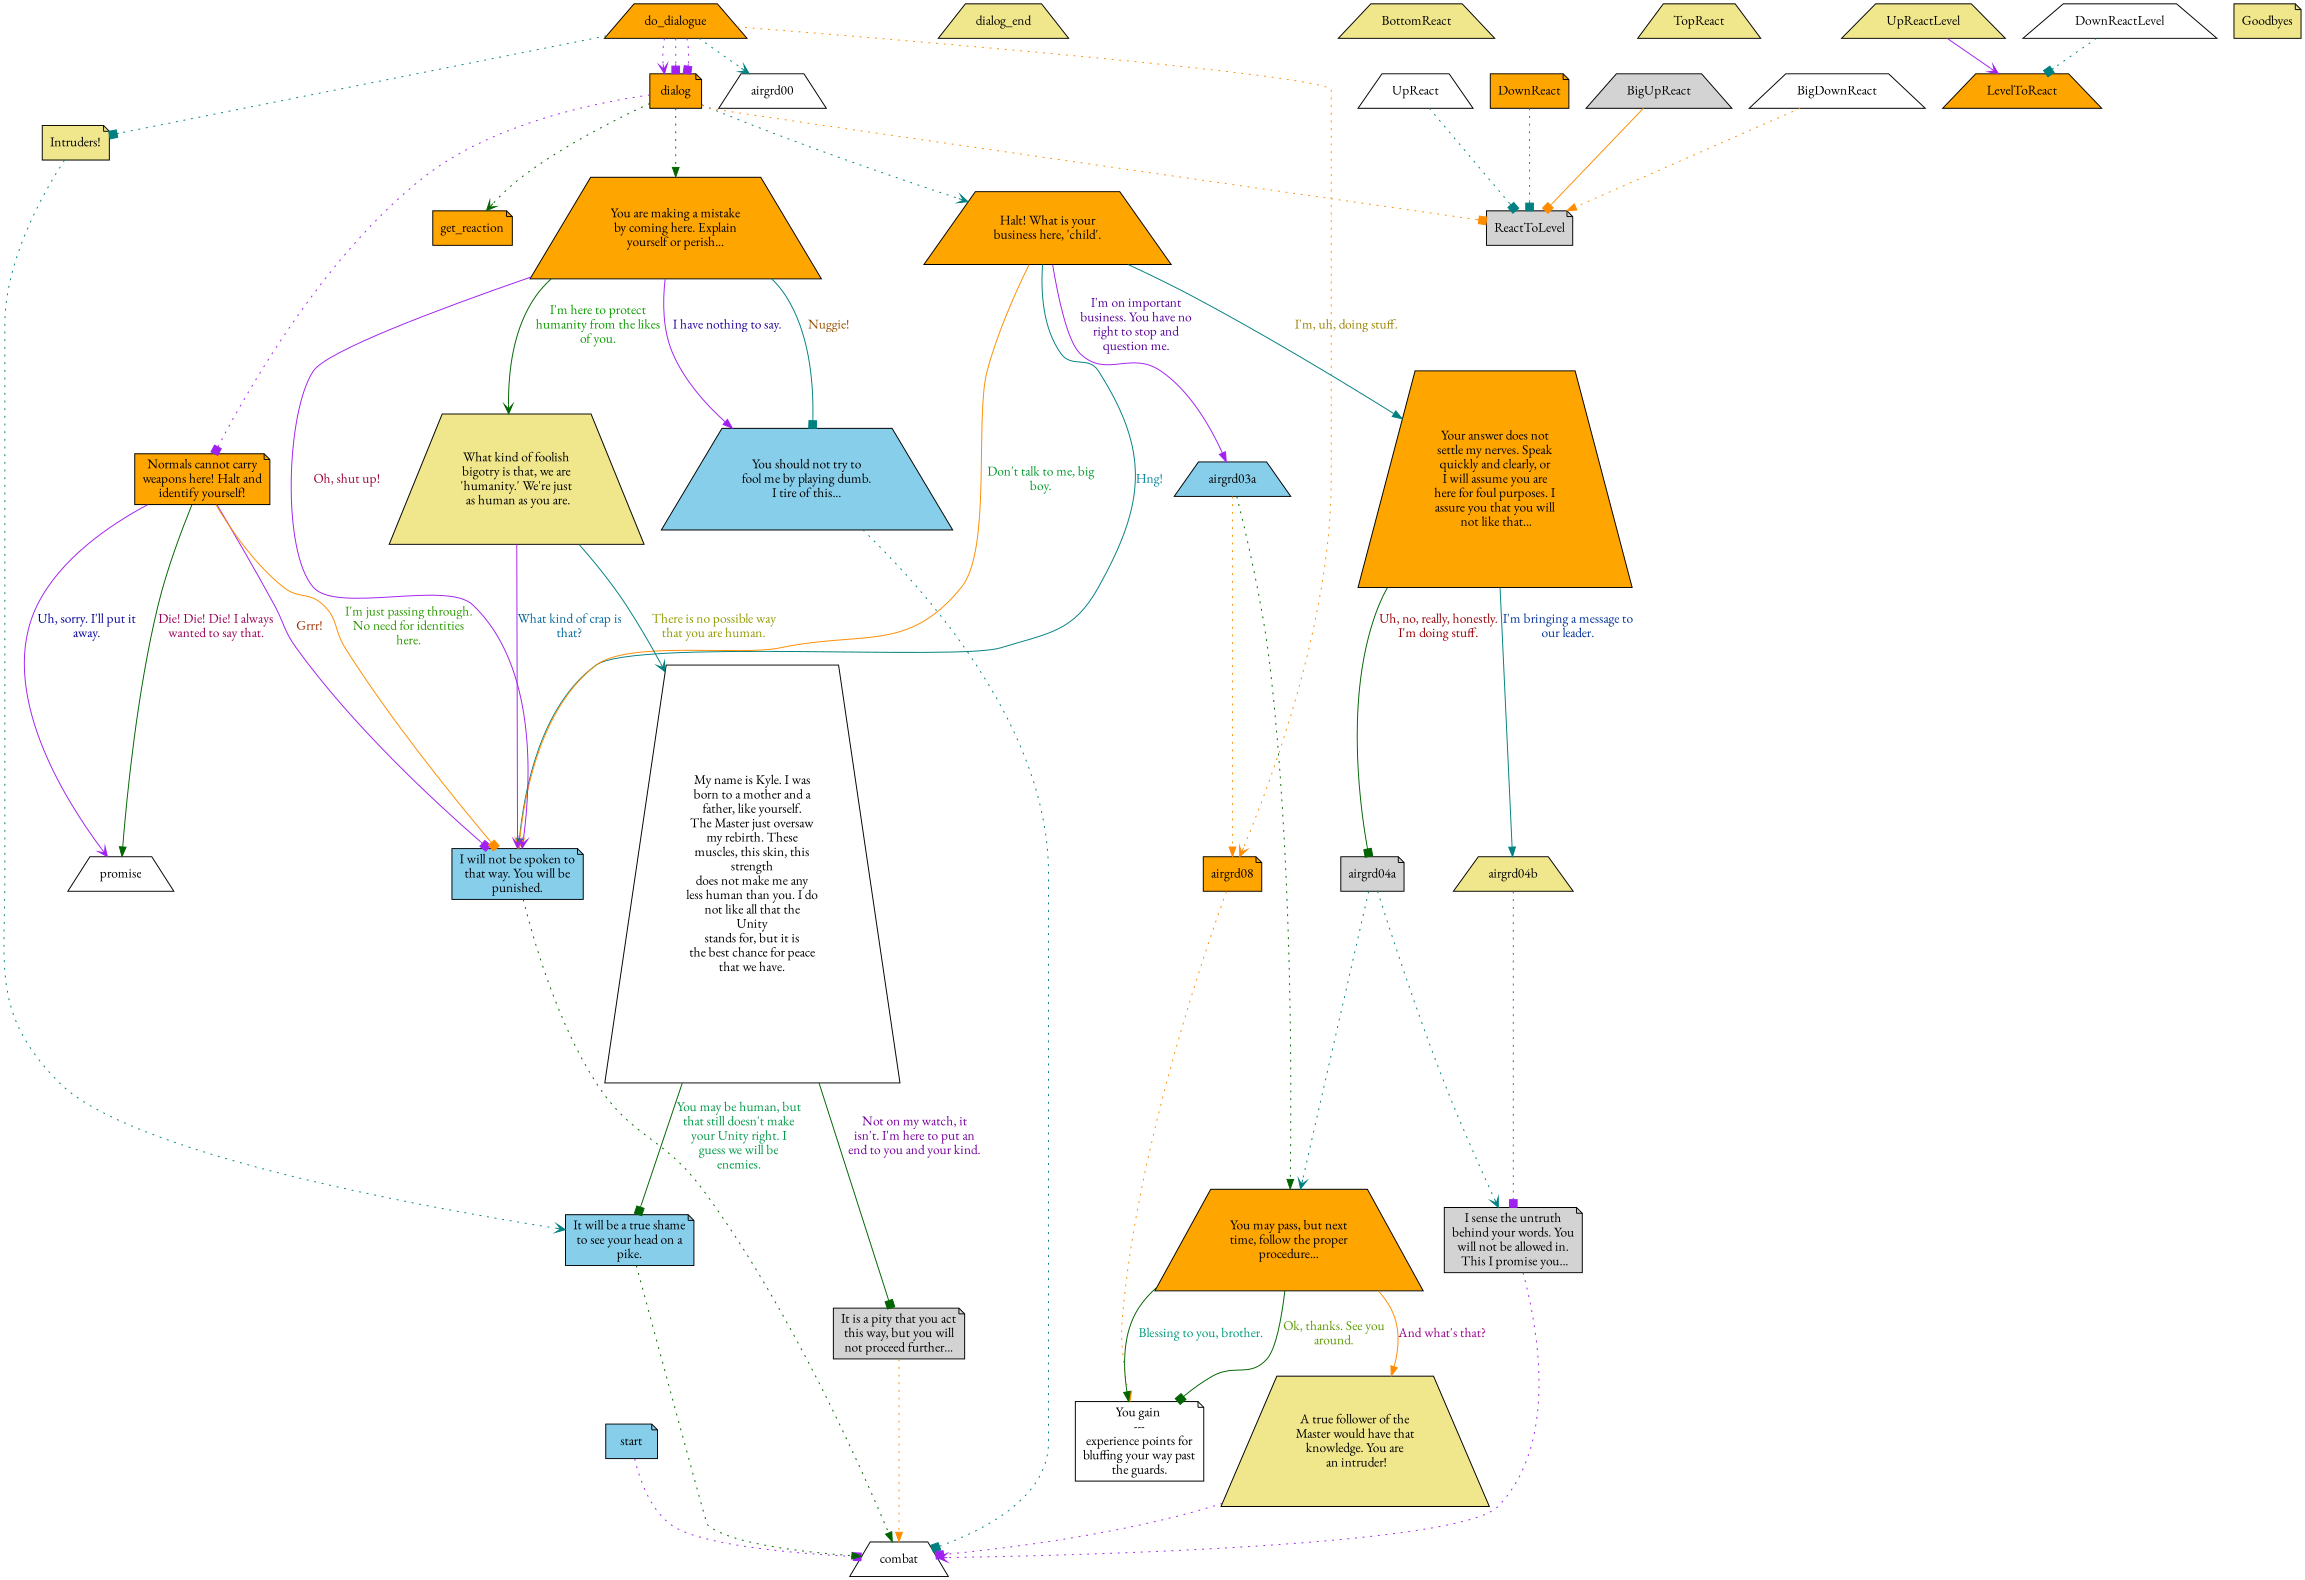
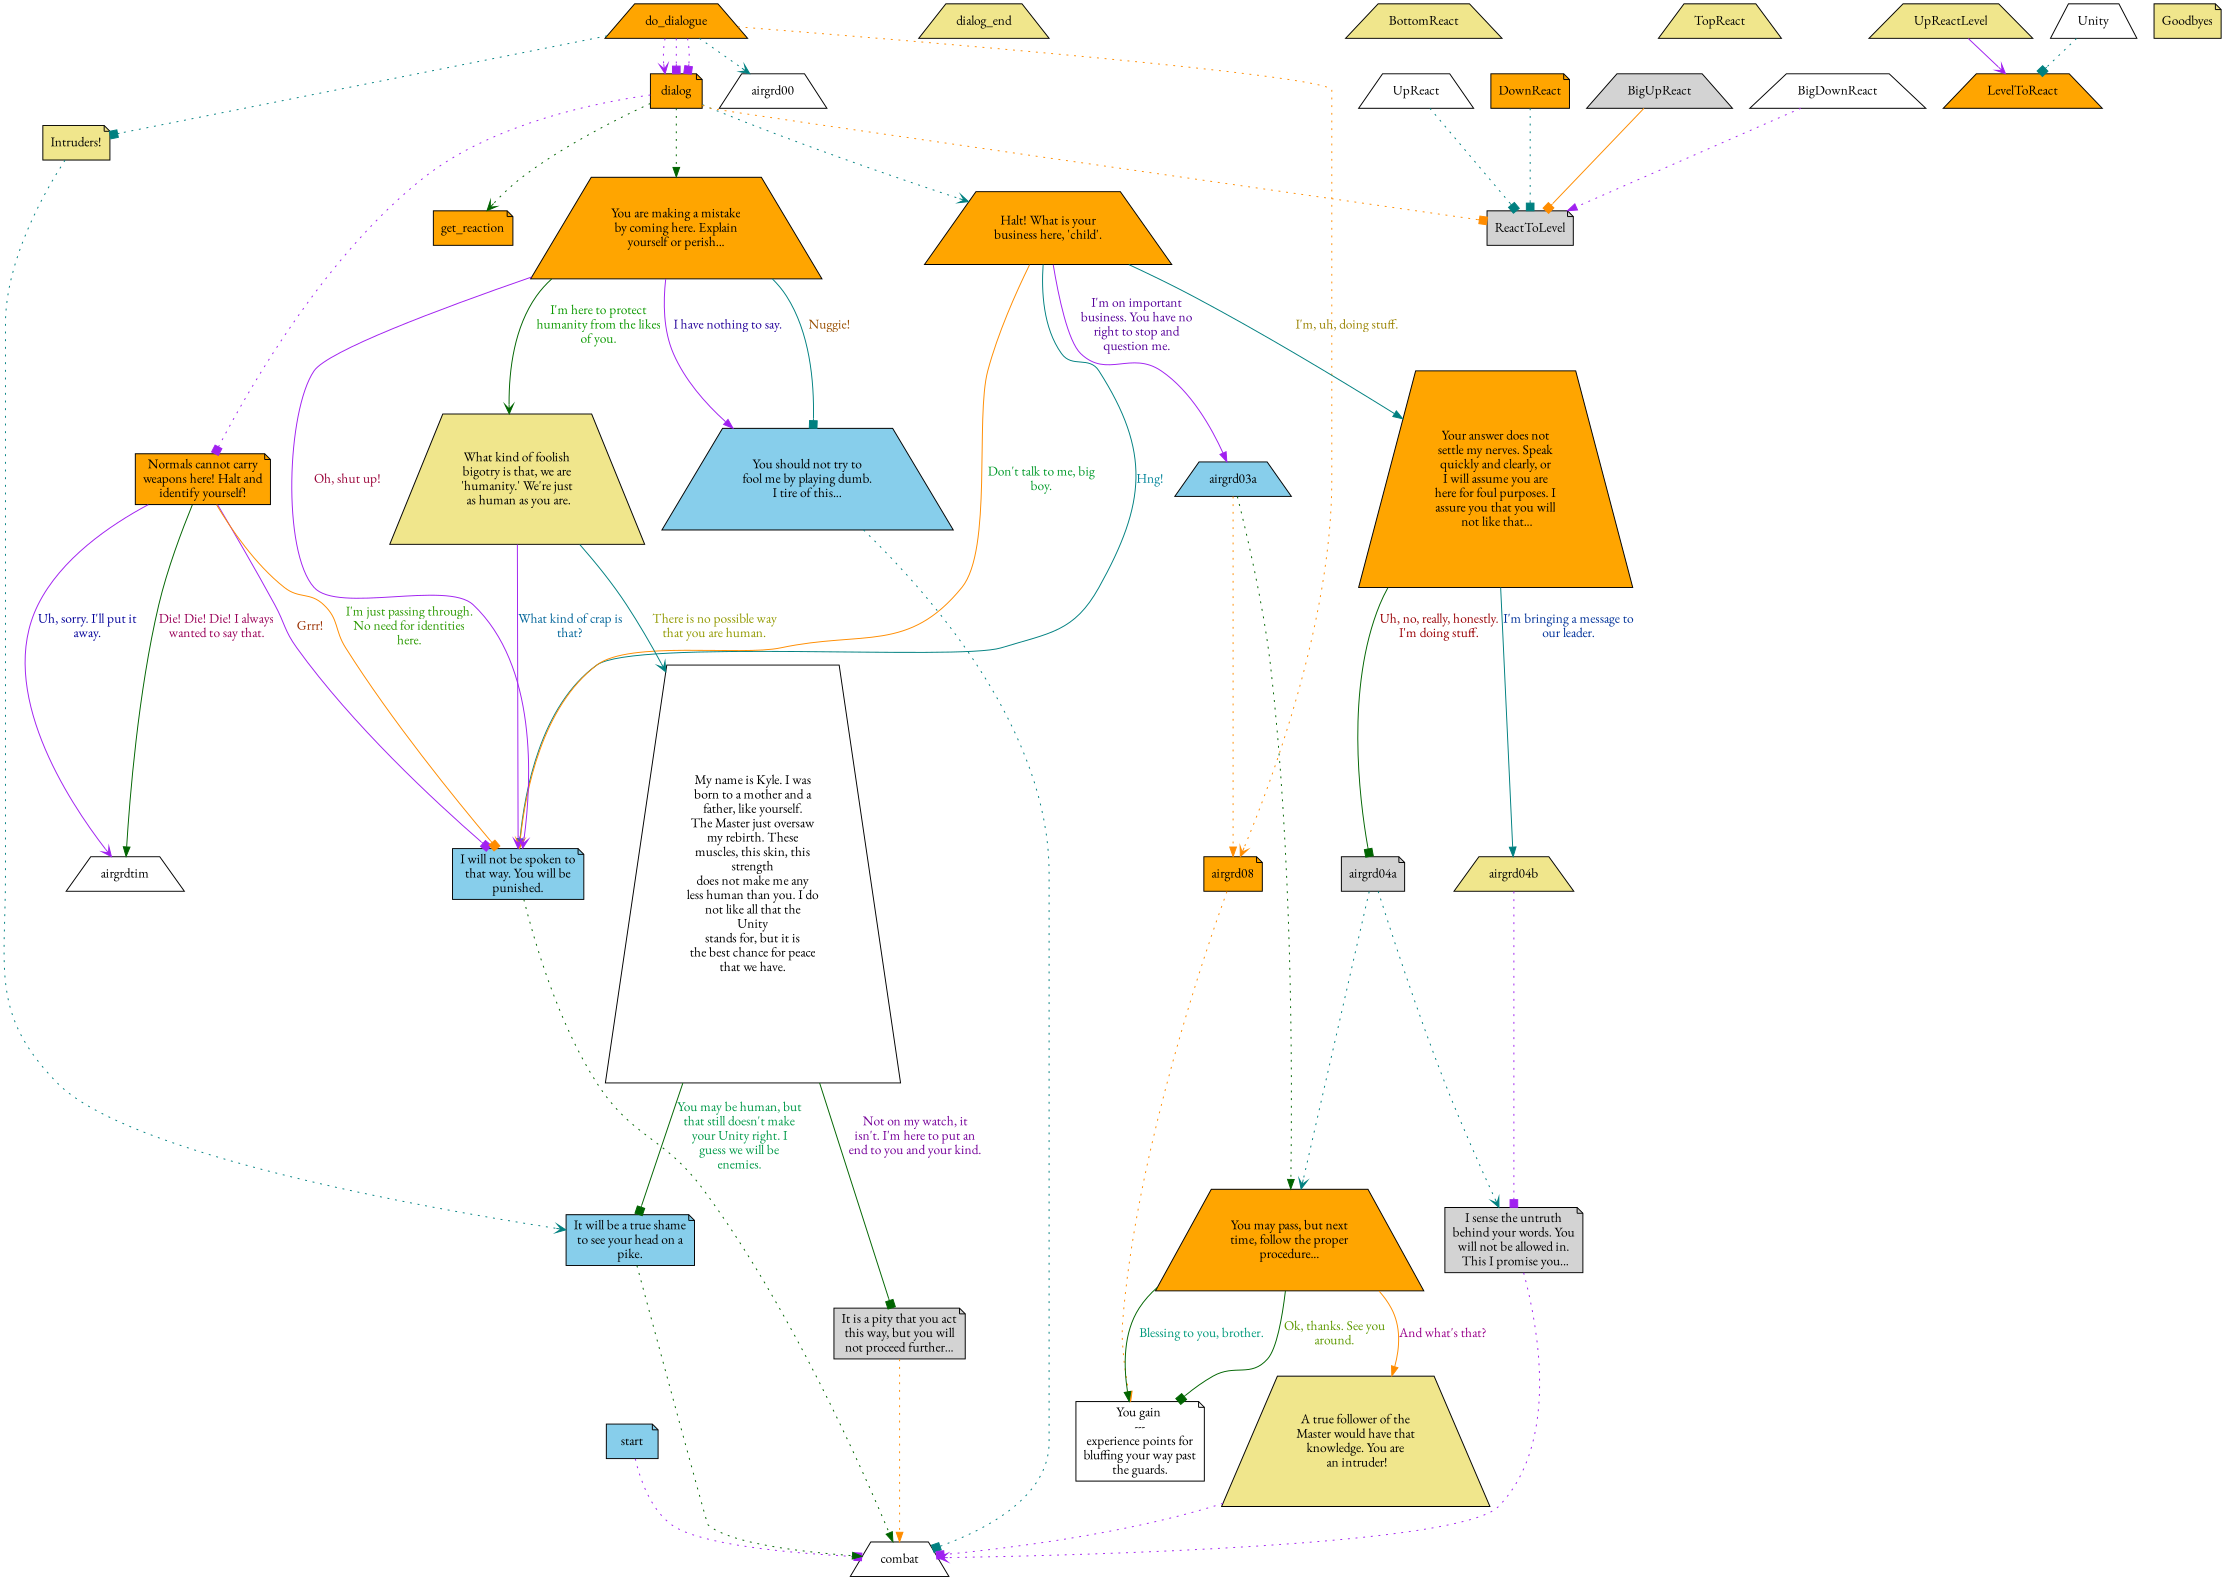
(2120, 21) -> (2094, 21)
(1688, 158) -> (1689, 158)
(121, 874) -> (125, 874)
